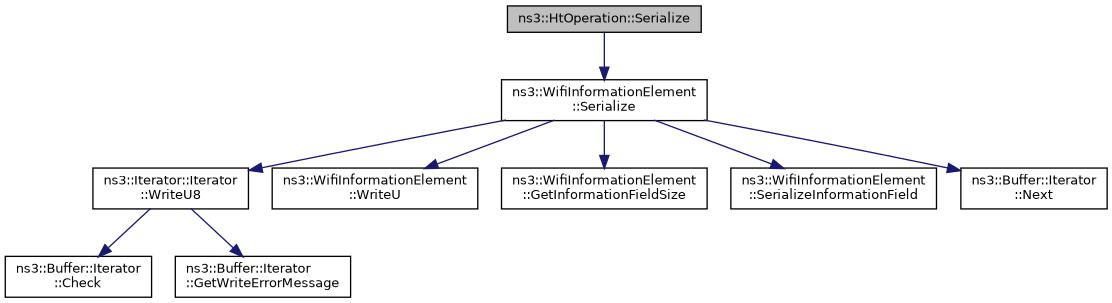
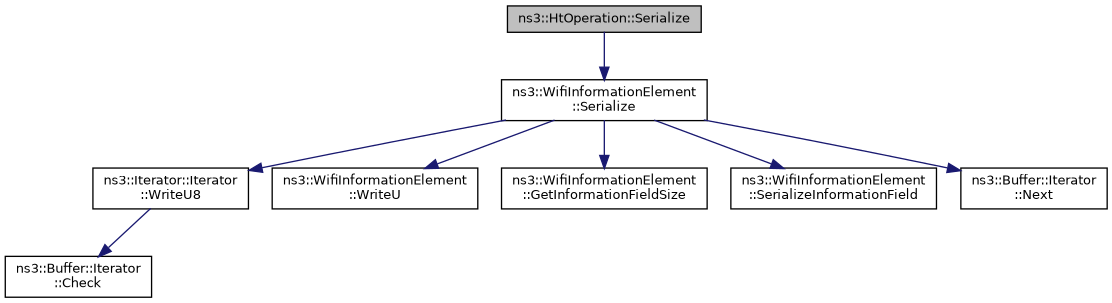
(263, 277) -> none
